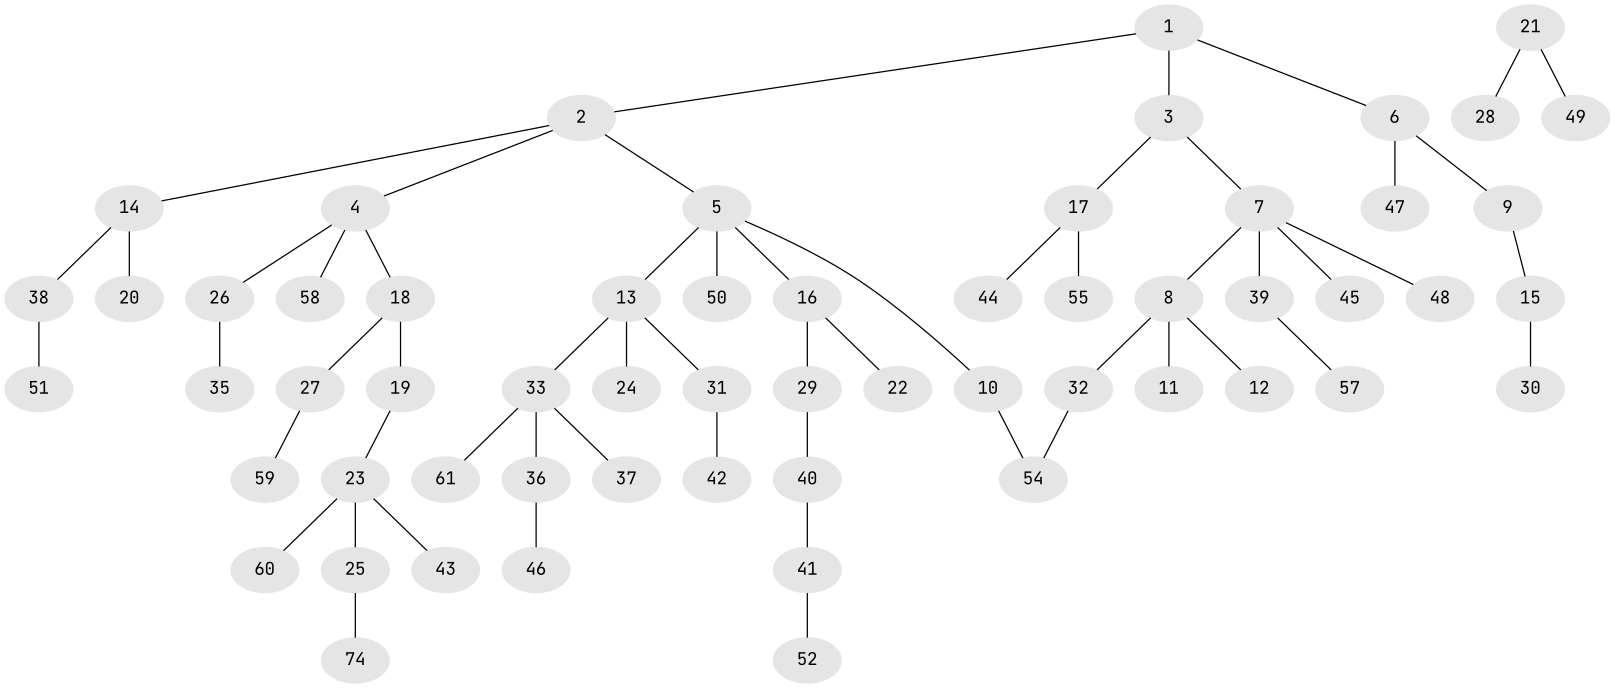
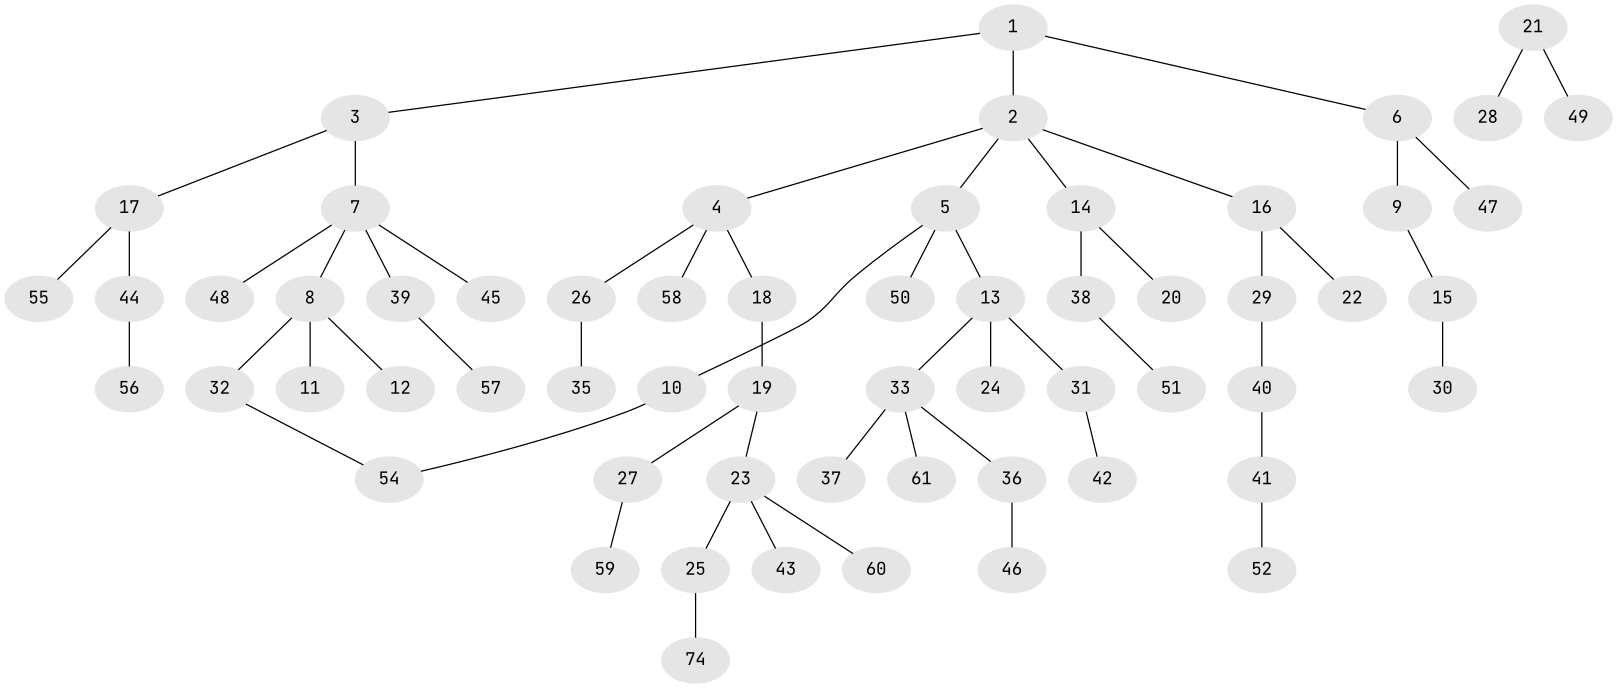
(762, 253) -> (1138, 163)
(355, 344) -> (695, 434)
none -> (129, 389)
